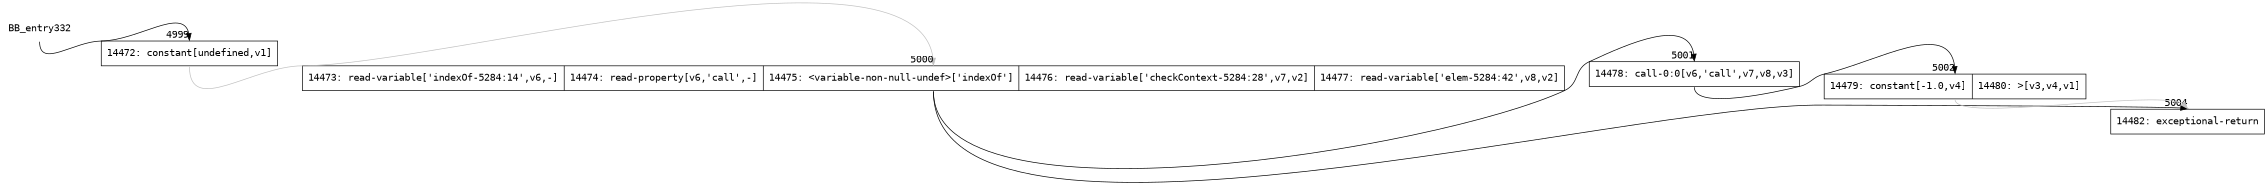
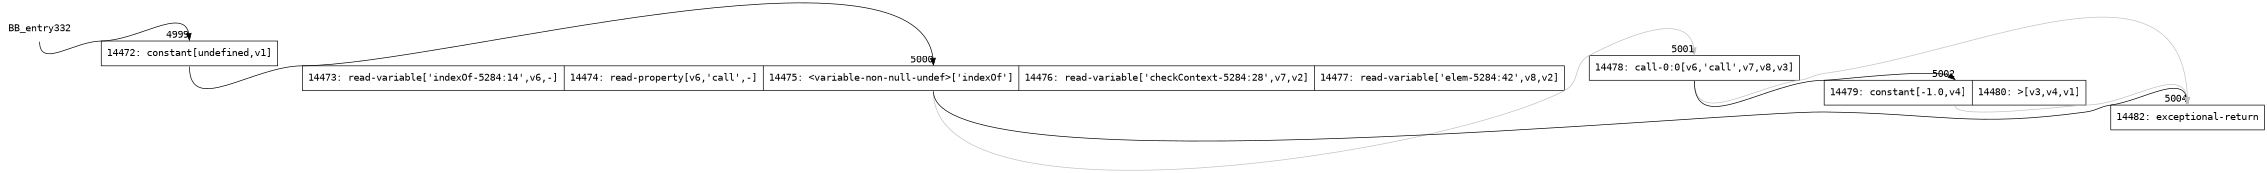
(562, 29) -> (562, 29)
none -> (1955, 45)
(1316, 152) -> (1319, 155)
